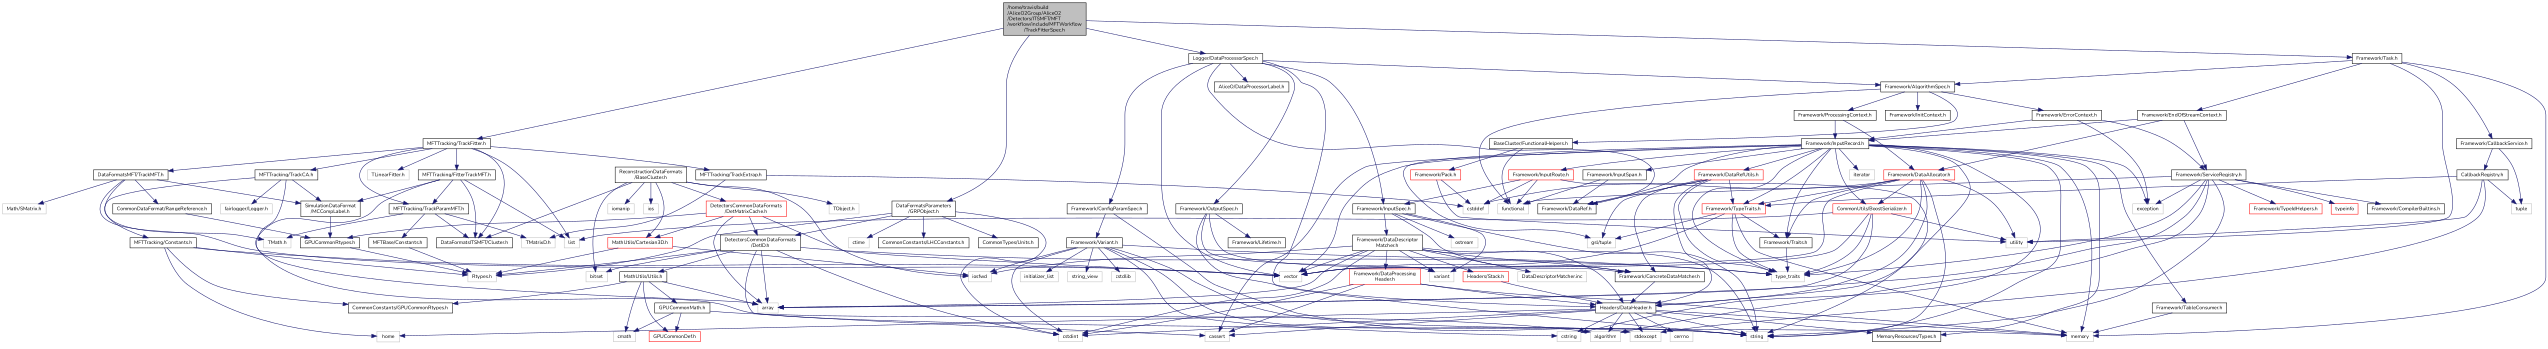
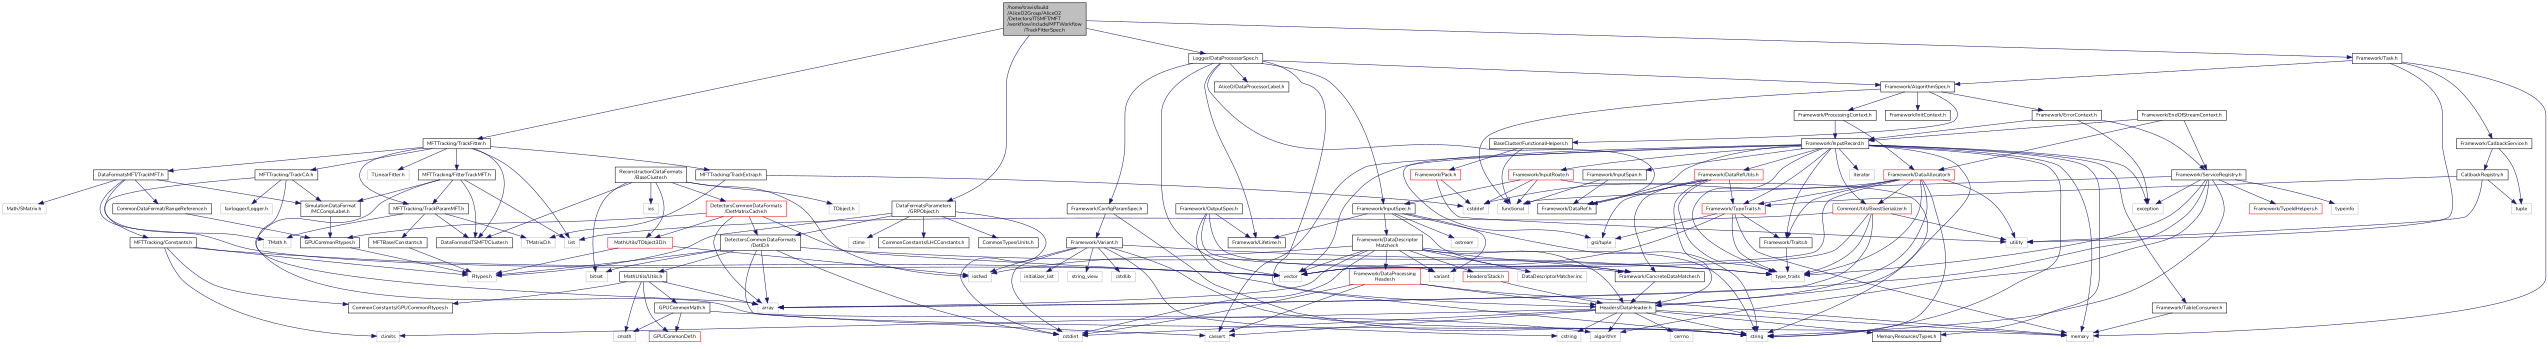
(2282, 86) -> none
(1275, 131) -> (1224, 147)
(621, 209) -> none
(2345, 209) -> (2345, 209)
(2406, 209) -> none
none -> (1323, 225)
(640, 243) -> (640, 243)
(1924, 289) -> none
(388, 337) -> (388, 337)
(1646, 337) -> none
